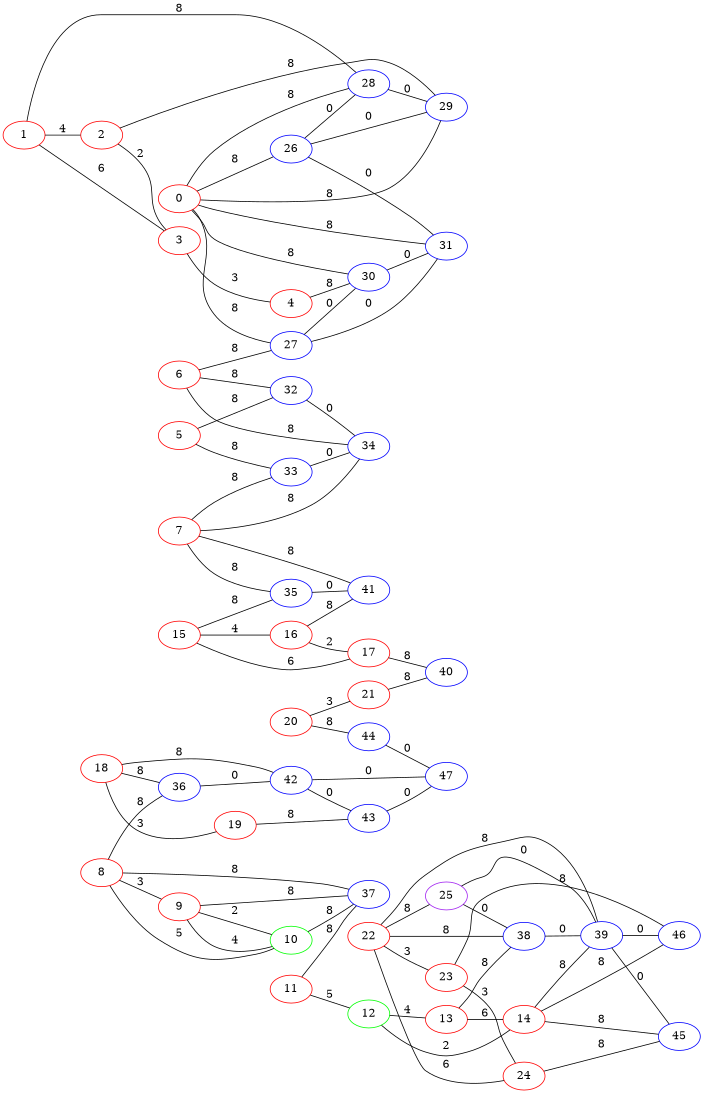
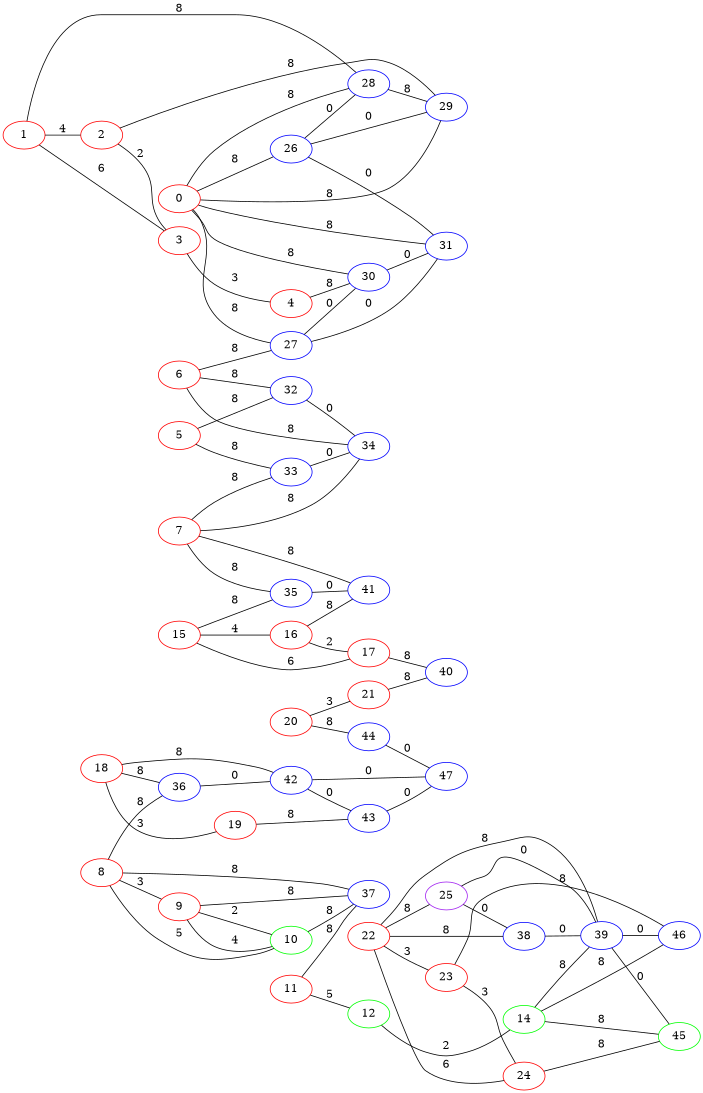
(408, 90) -> (408, 90)
(446, 1019) -> none
(524, 1019) -> (524, 1019)
(679, 1036) -> (679, 1036)
